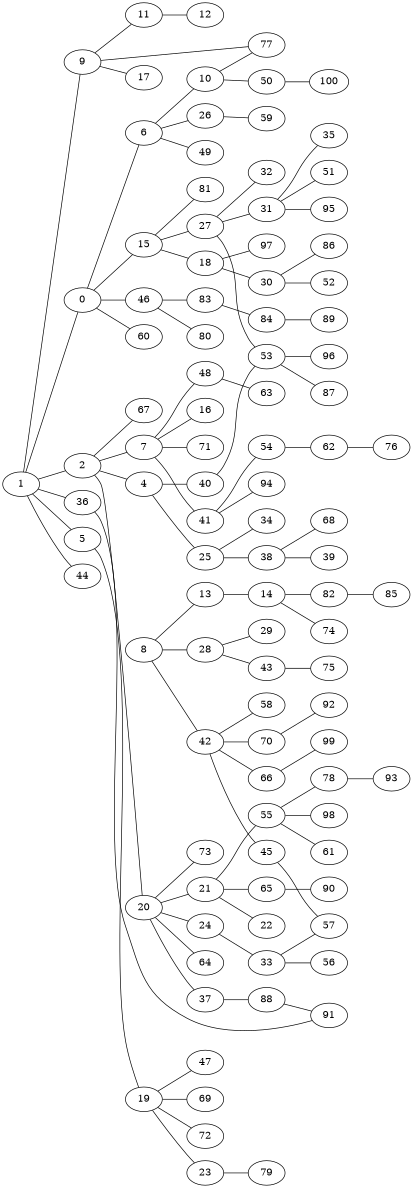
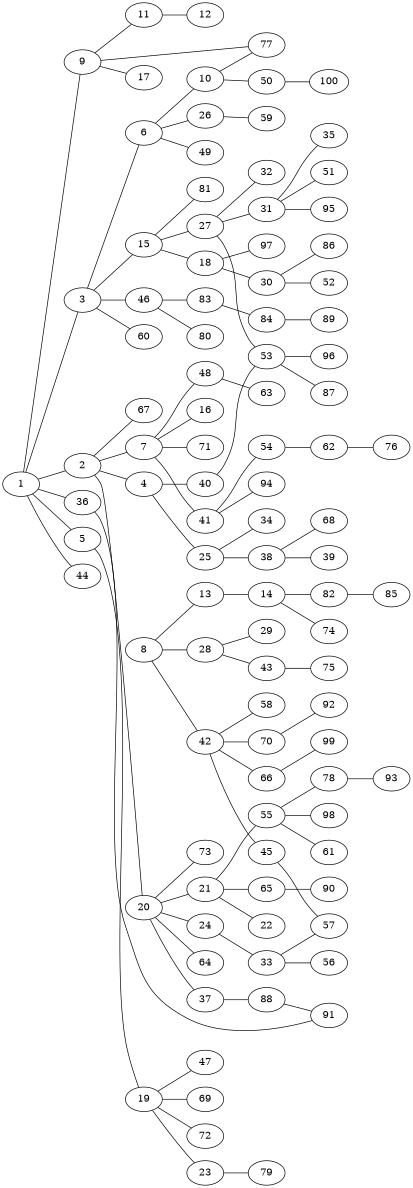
(83, 300) -> (83, 300)
